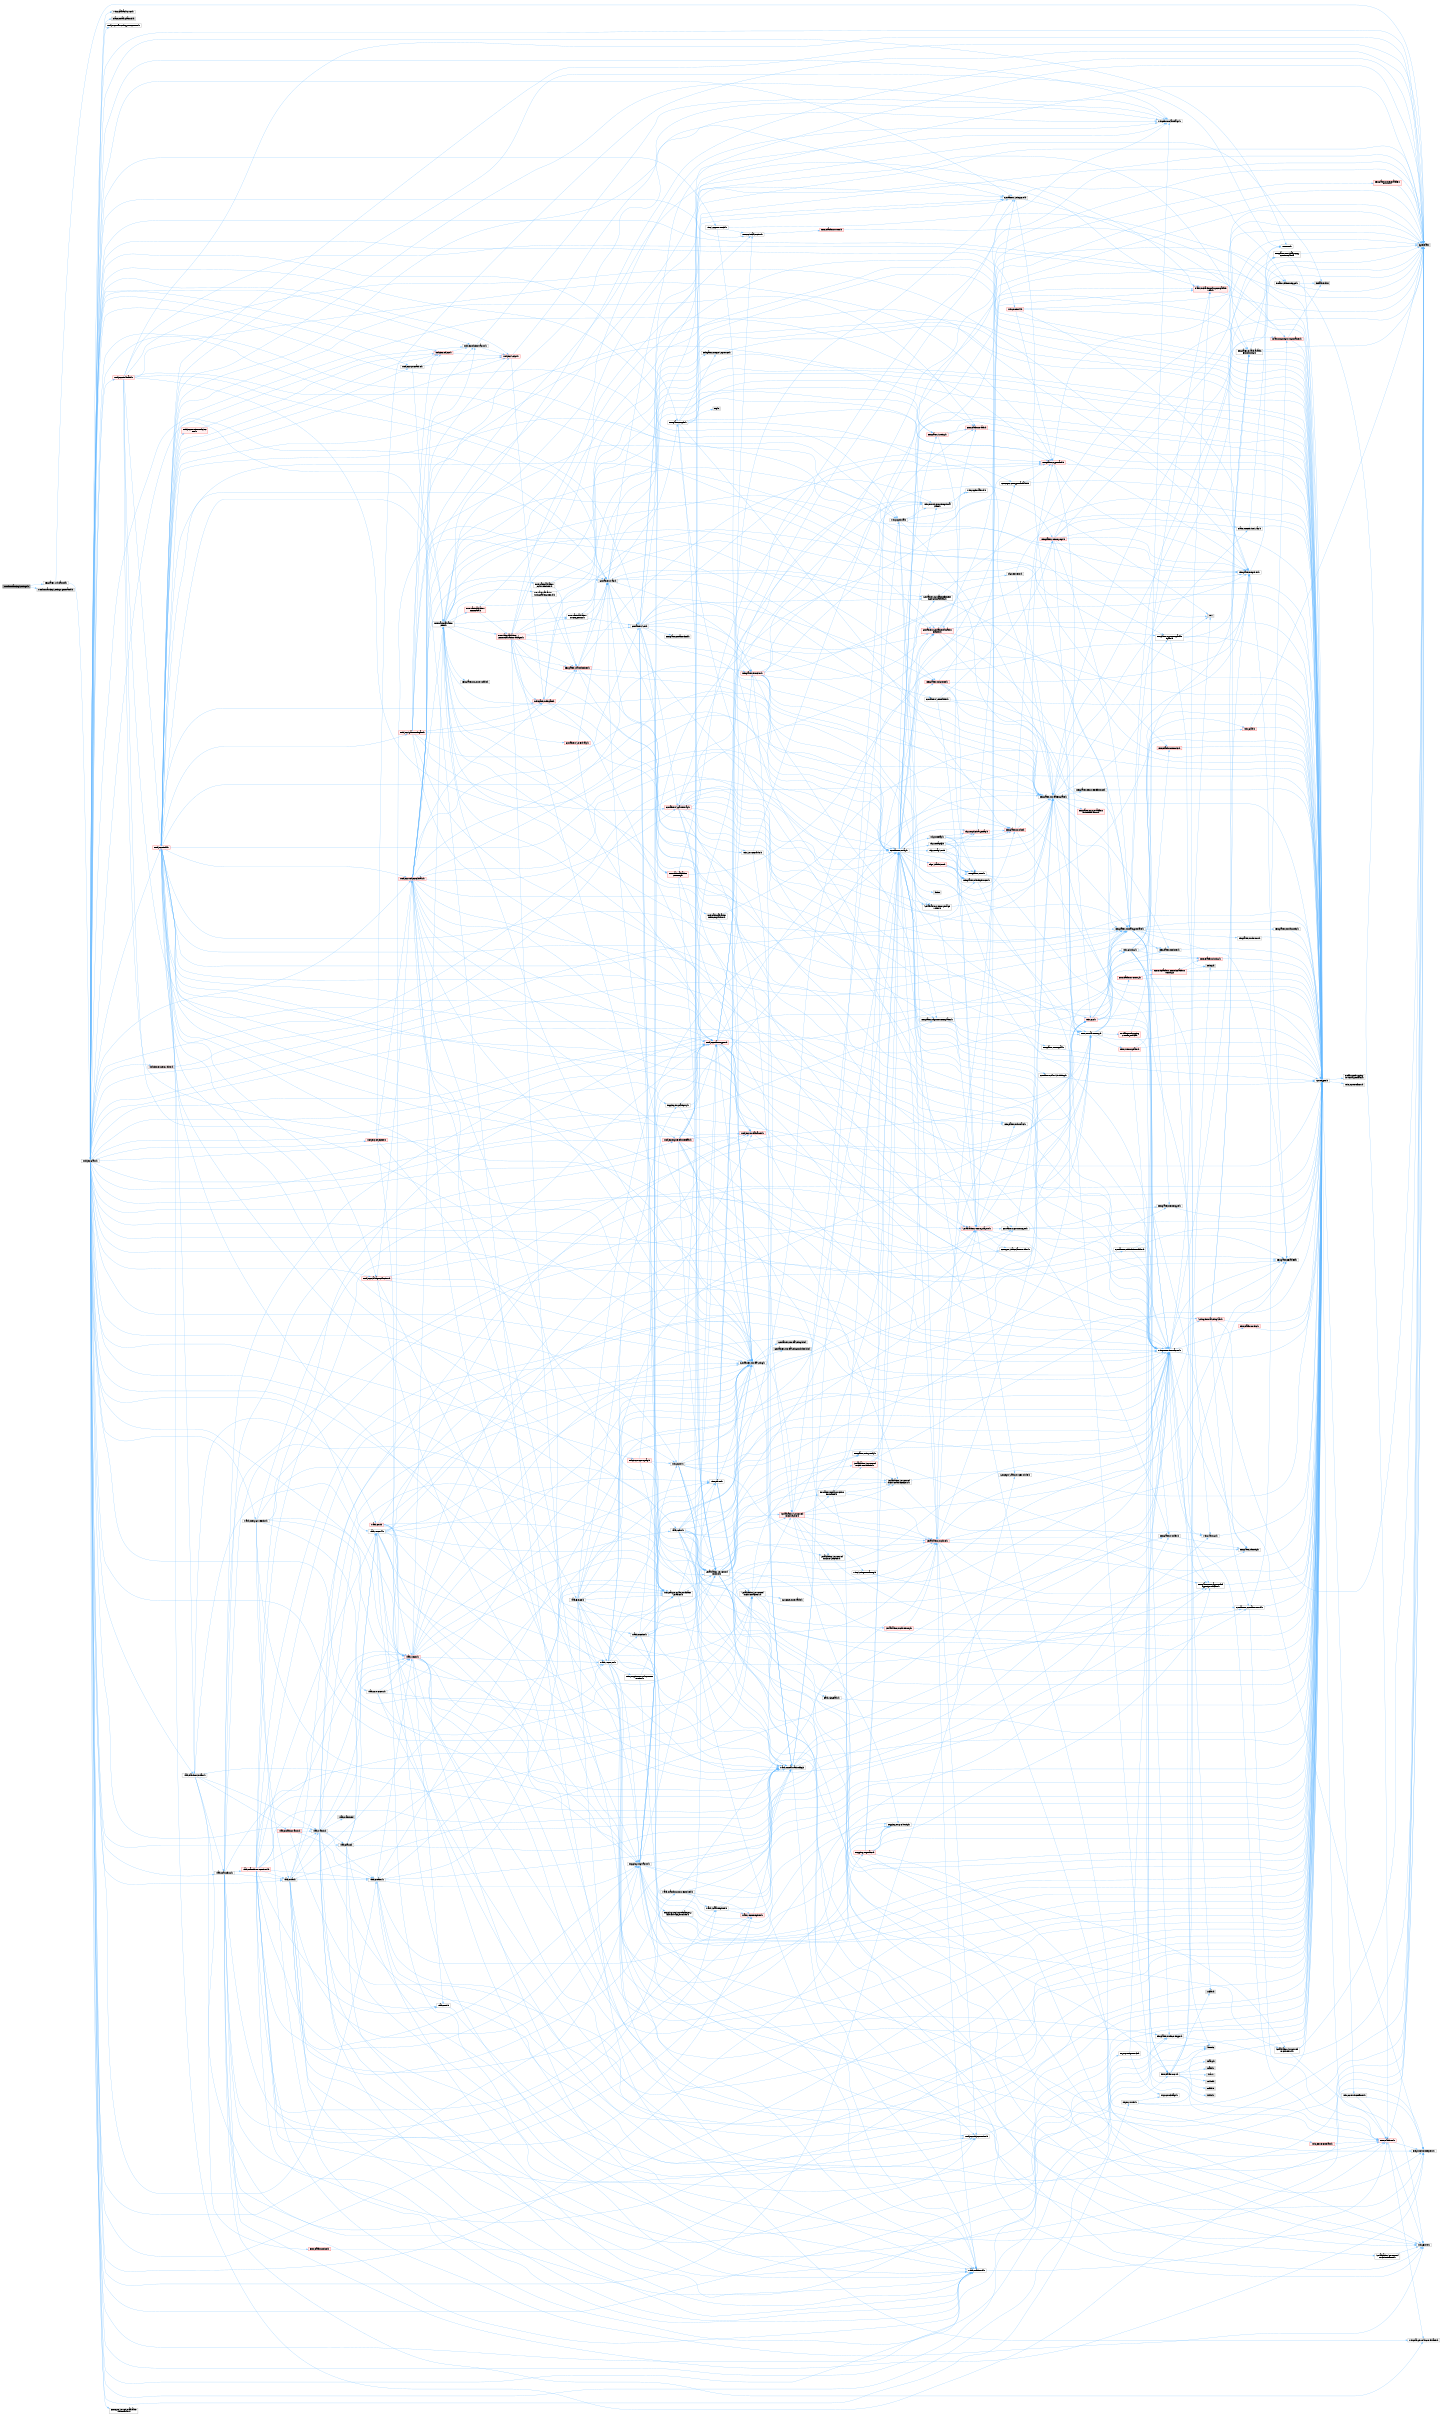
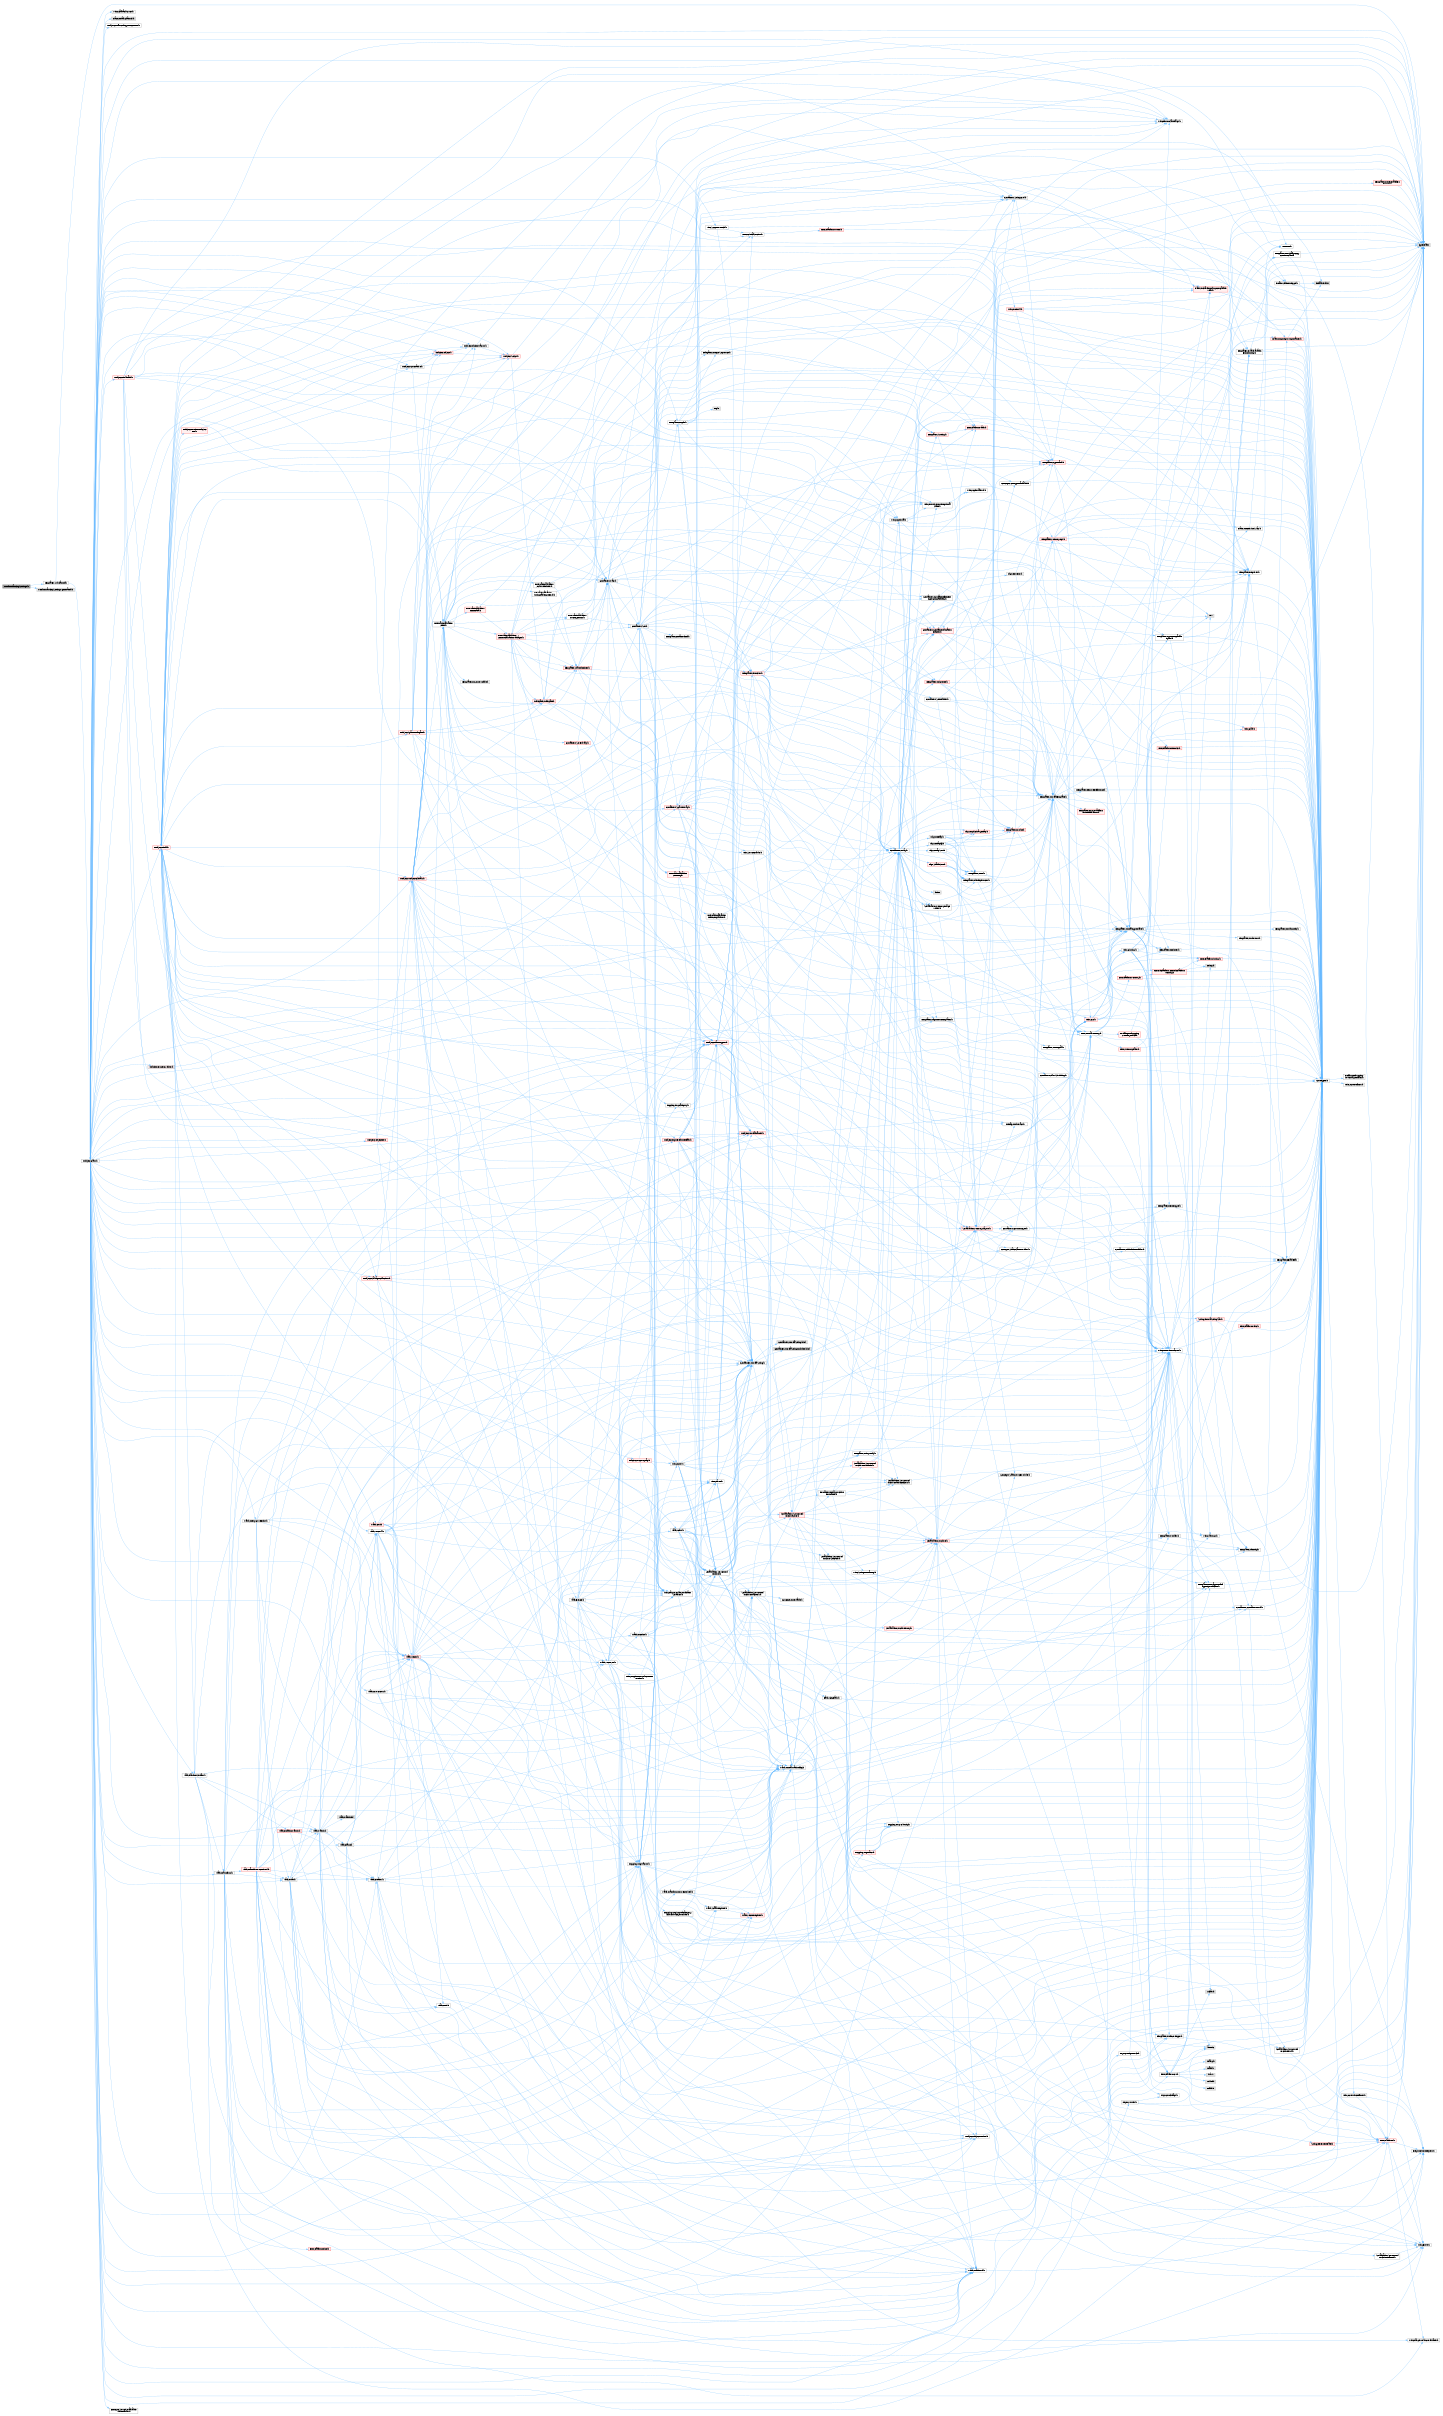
(1015, 1124) -> (1015, 1124)
(497, 1584) -> (524, 1646)
(1096, 2004) -> none
(1211, 2095) -> none
(1322, 2144) -> (1322, 2144)
